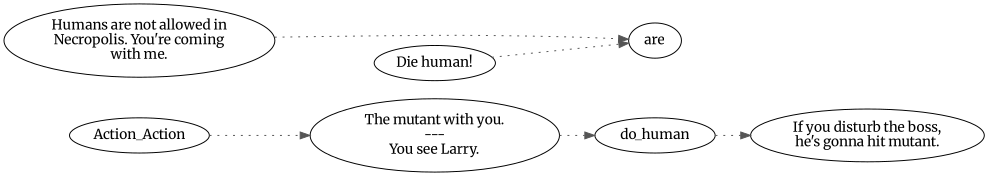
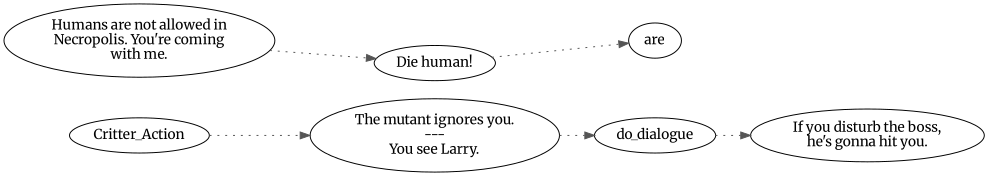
(447, 35) -> (318, 54)
(139, 135) -> (139, 135)
(435, 135) -> (435, 135)
(655, 135) -> (655, 135)
(867, 135) -> (867, 135)
